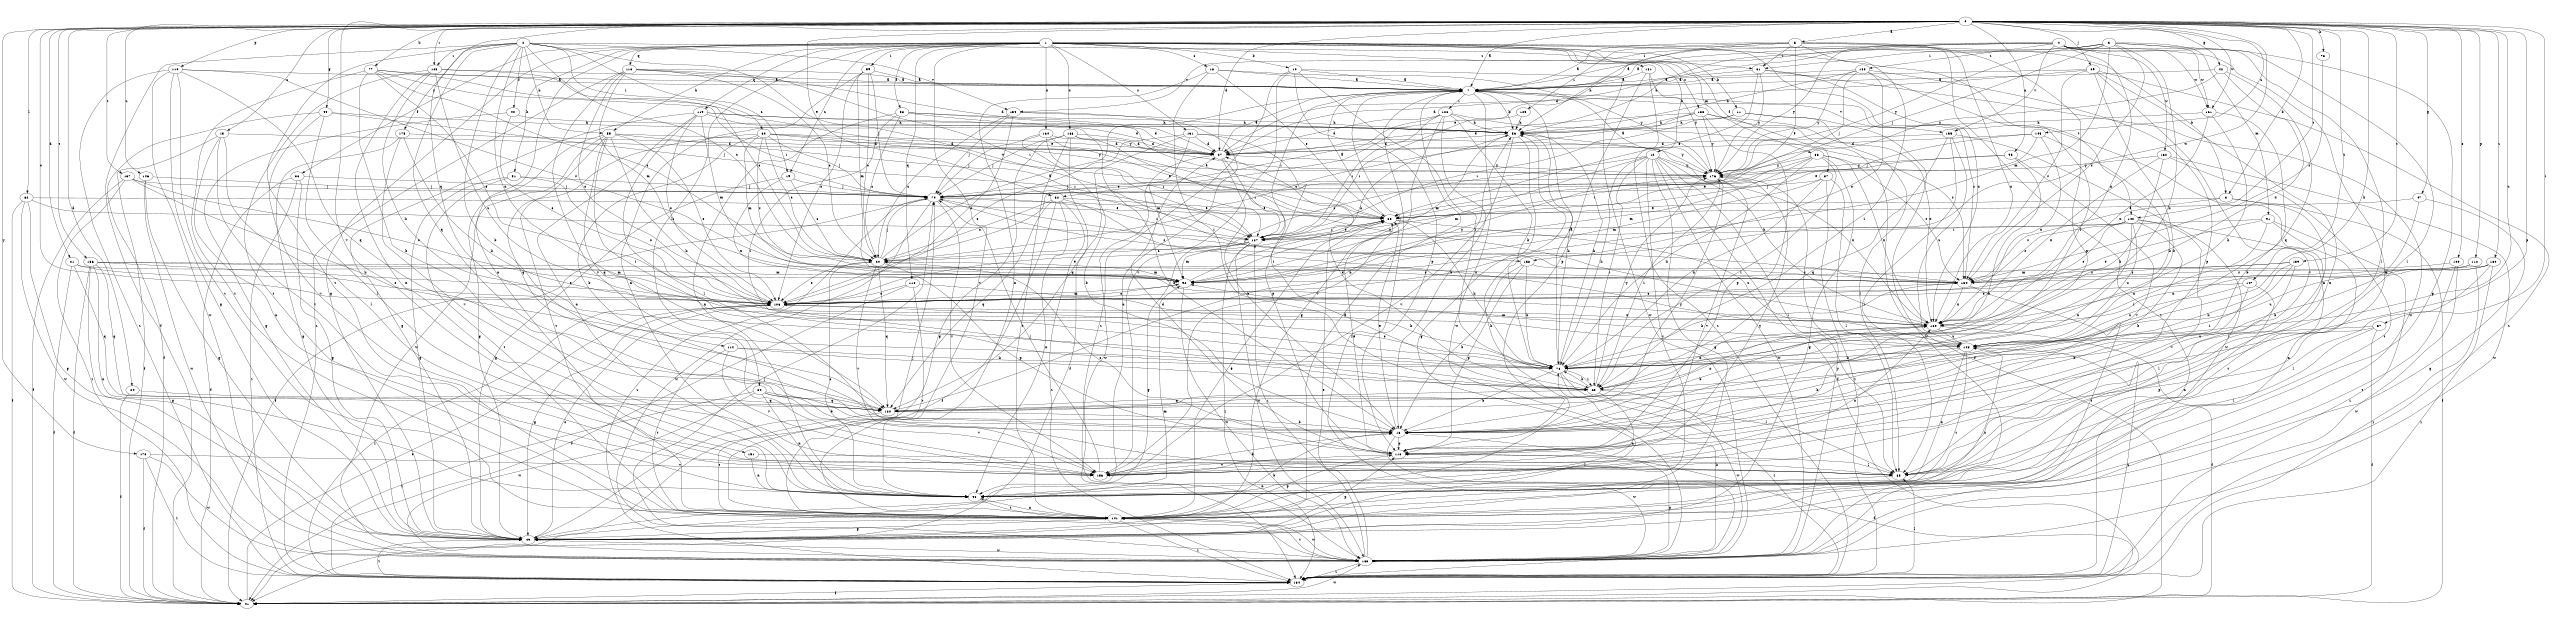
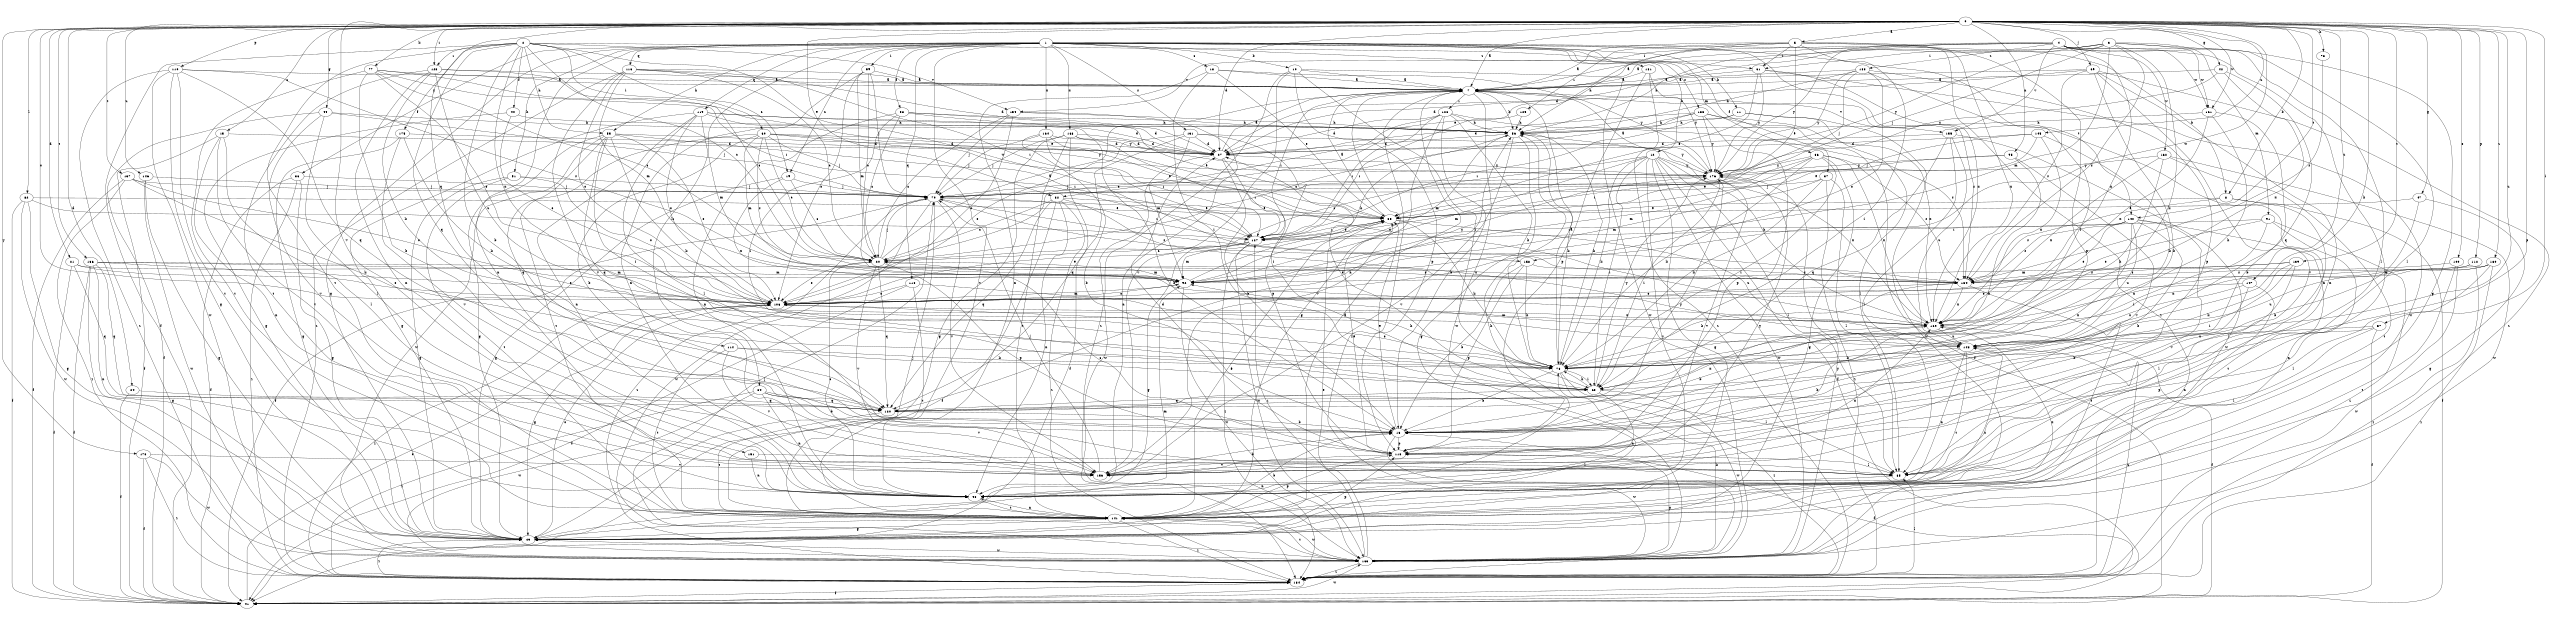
(1749, 336) -> (1653, 500)
